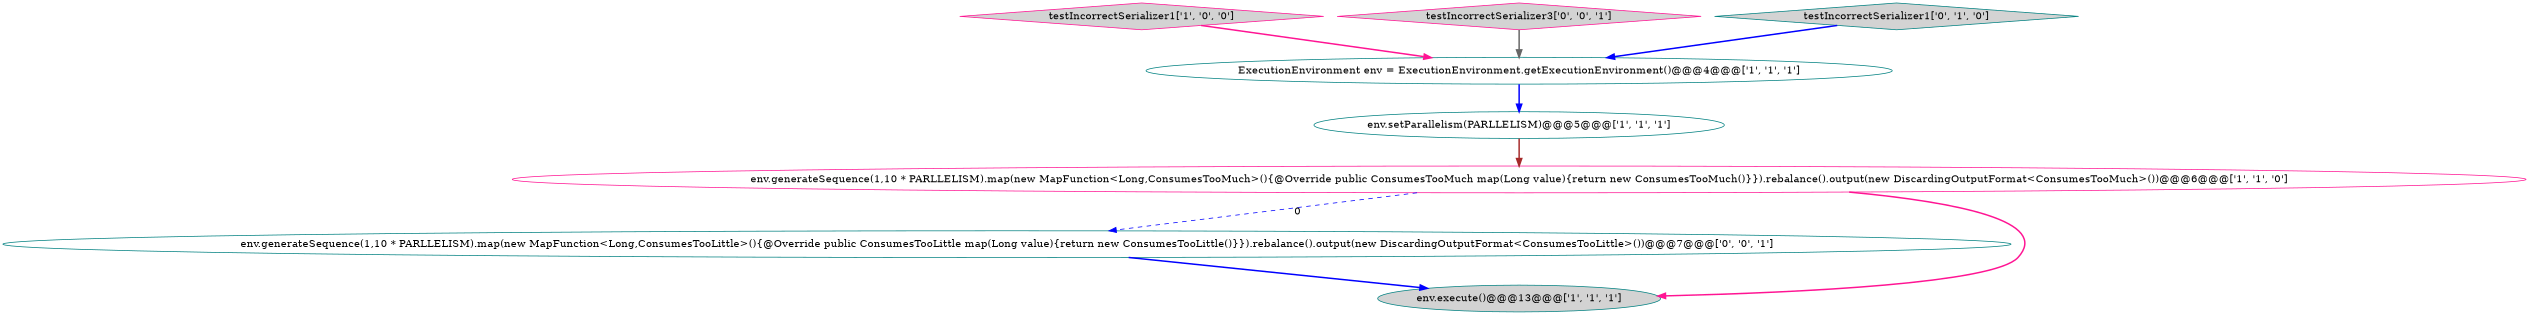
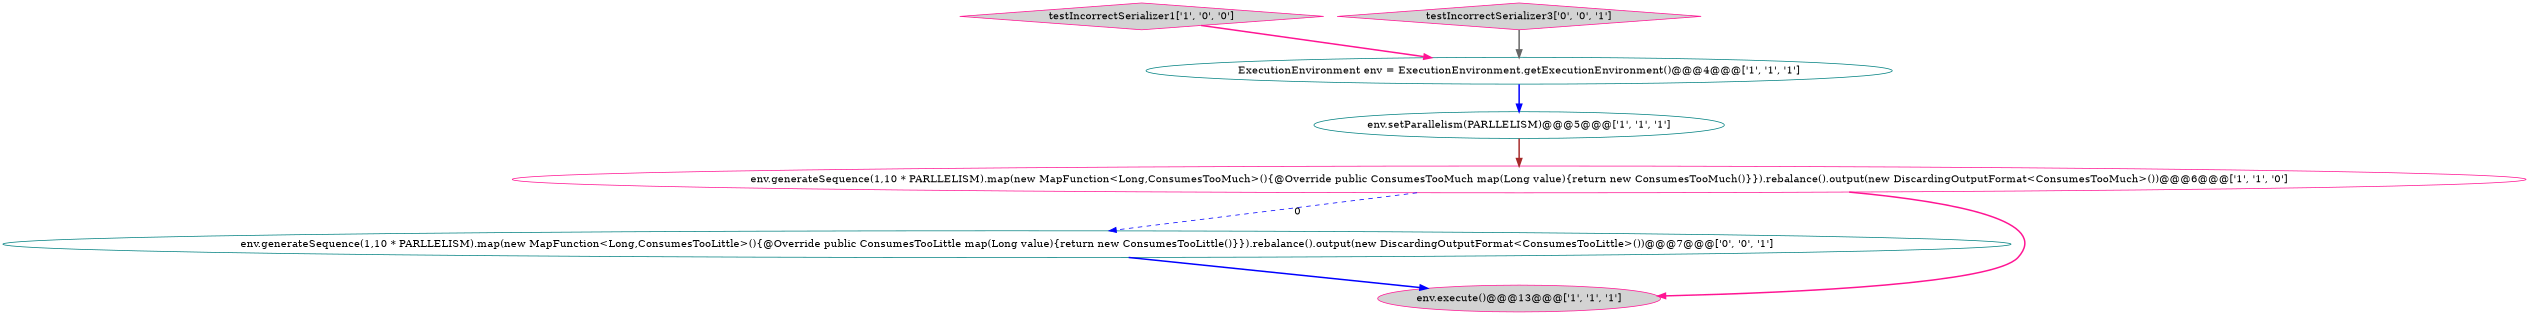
(1897, 16) -> none
(1519, 299) -> (1519, 299)
